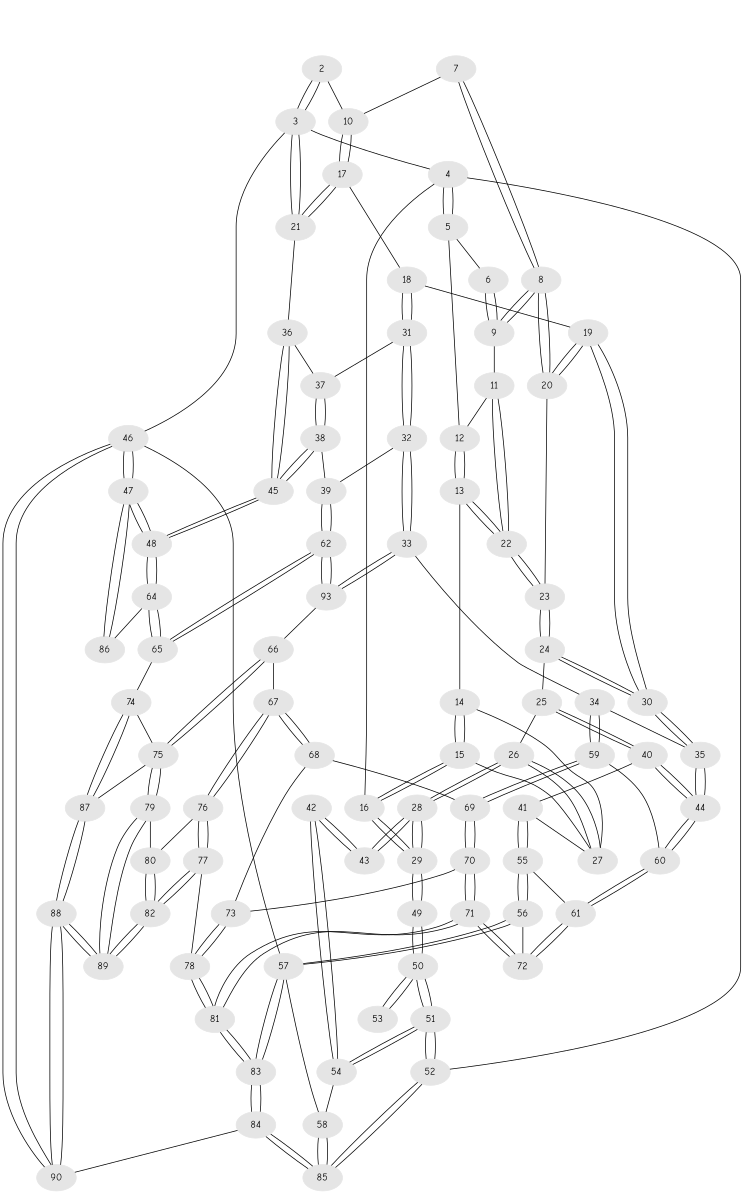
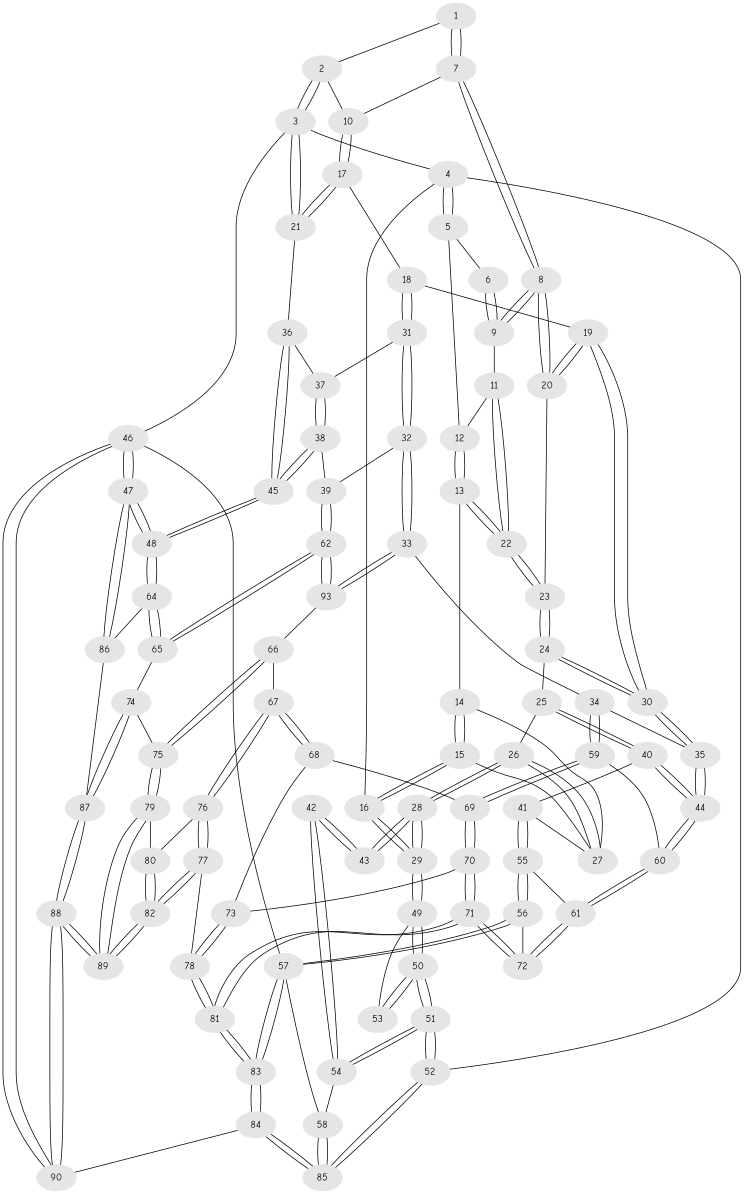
none -> (456, 16)
(122, 782) -> (95, 729)
none -> (388, 964)
